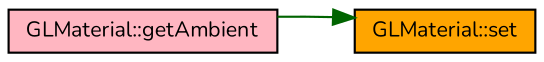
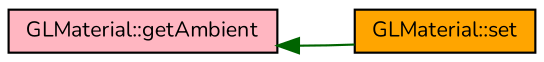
(305, 17) -> (327, 45)
